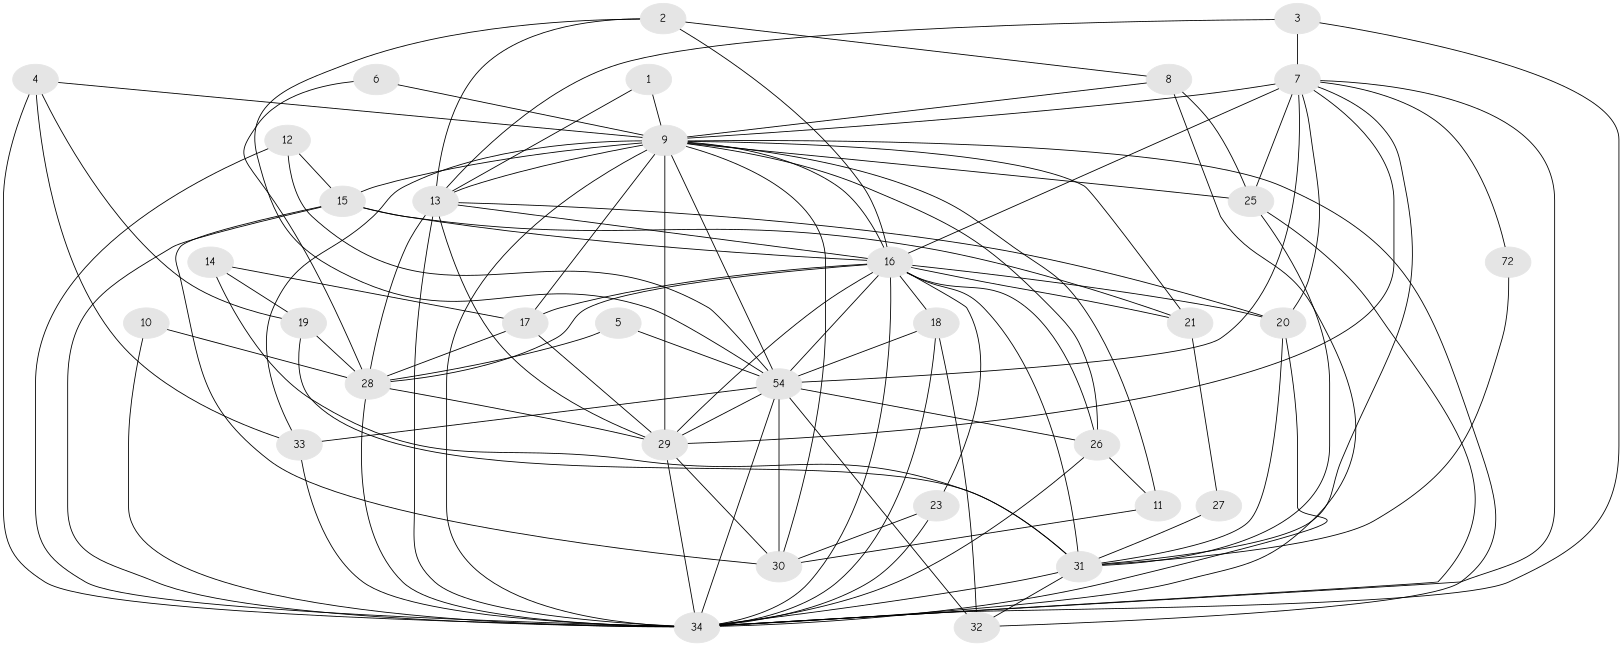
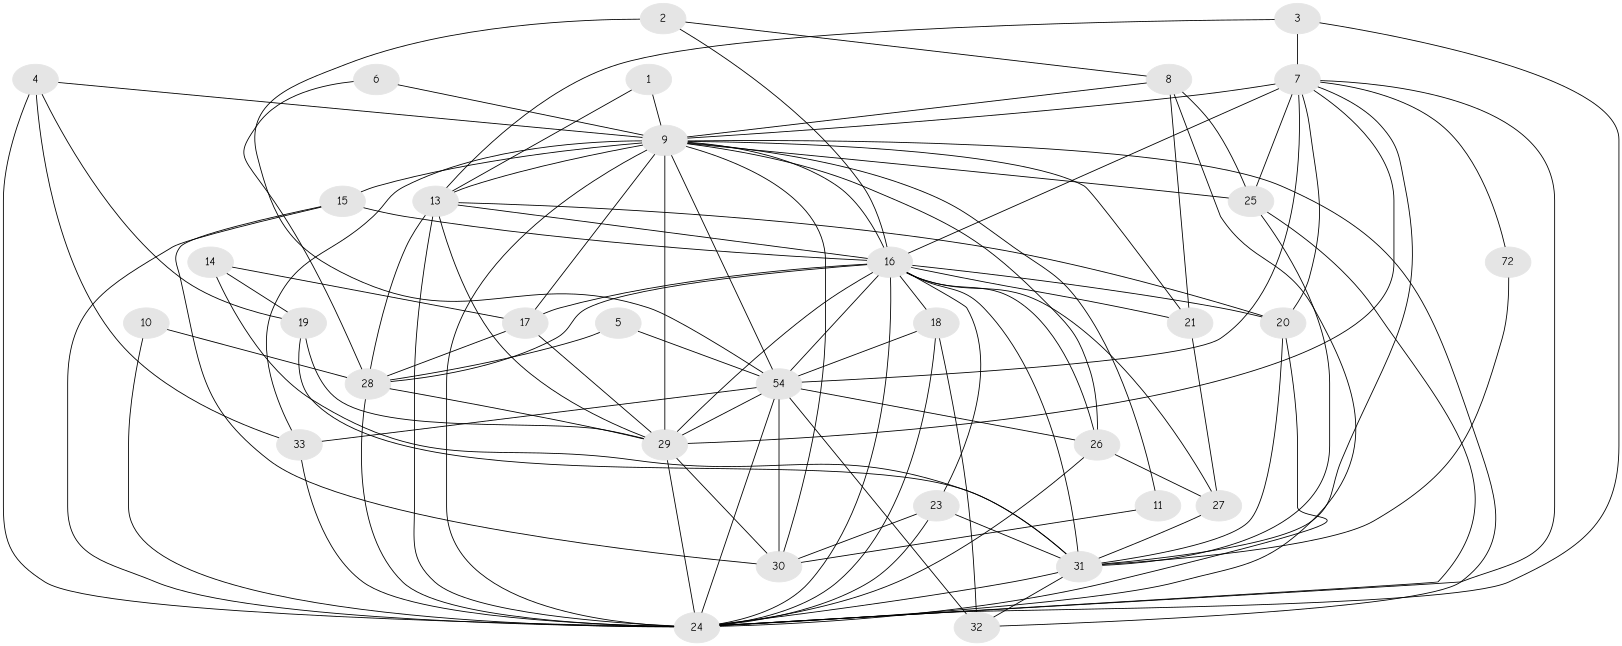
(498, 55) -> none
(288, 140) -> none
(771, 231) -> (1179, 201)
none -> (1089, 336)
(336, 354) -> (435, 422)
(1127, 475) -> (1158, 475)
none -> (1008, 536)
(697, 628) -> (697, 628)
